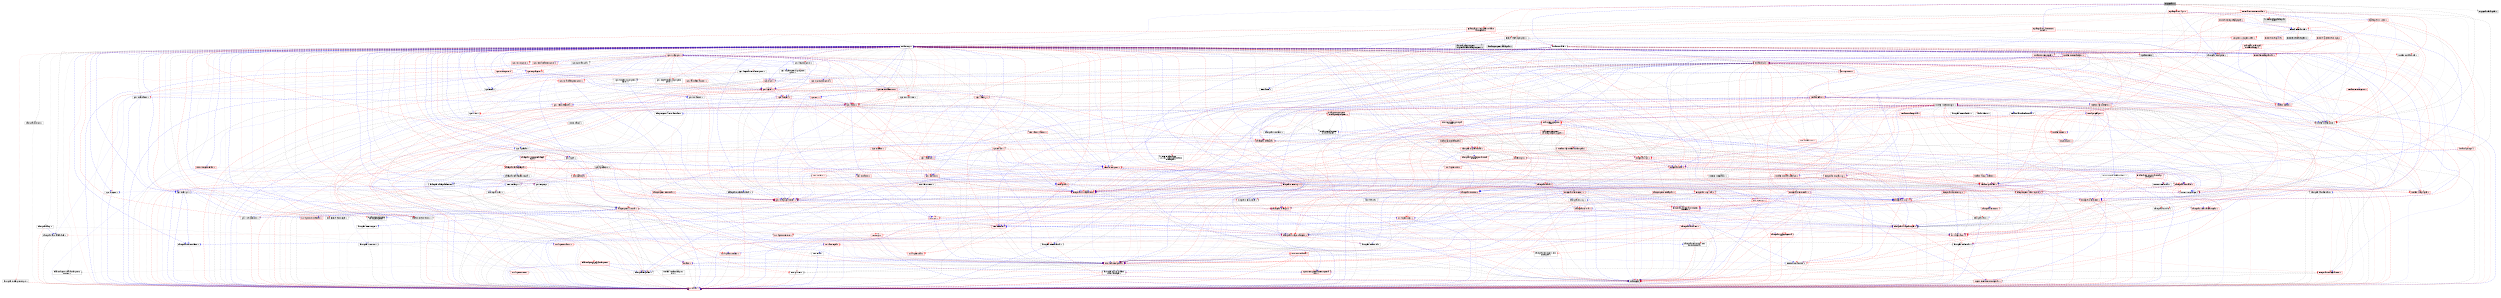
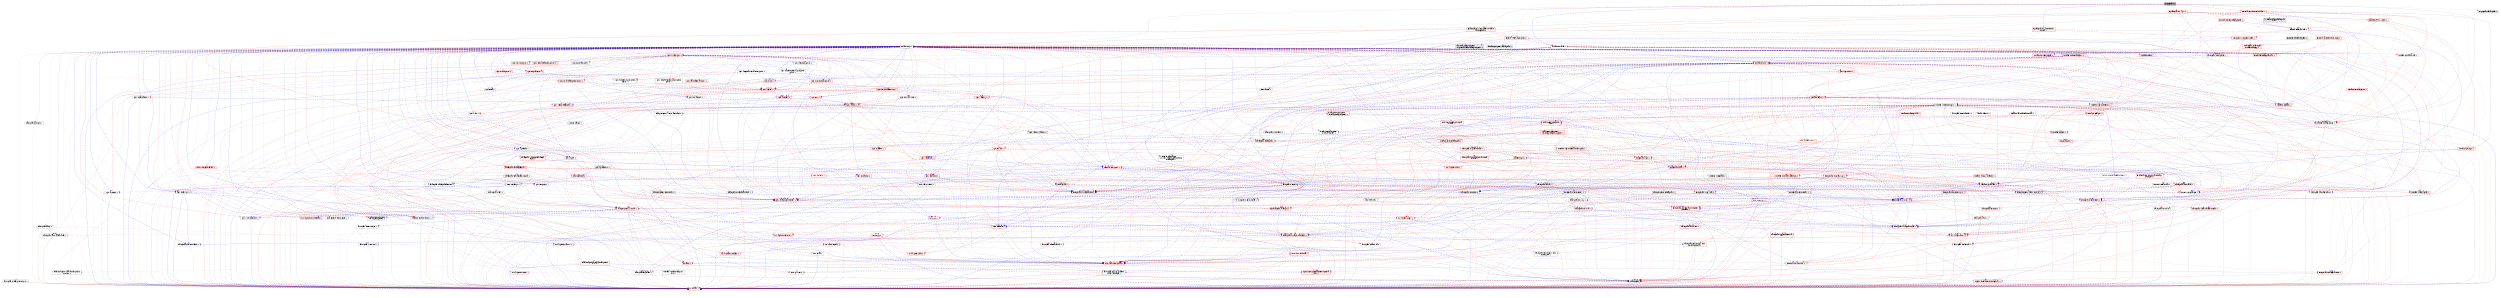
(2274, 38) -> none
